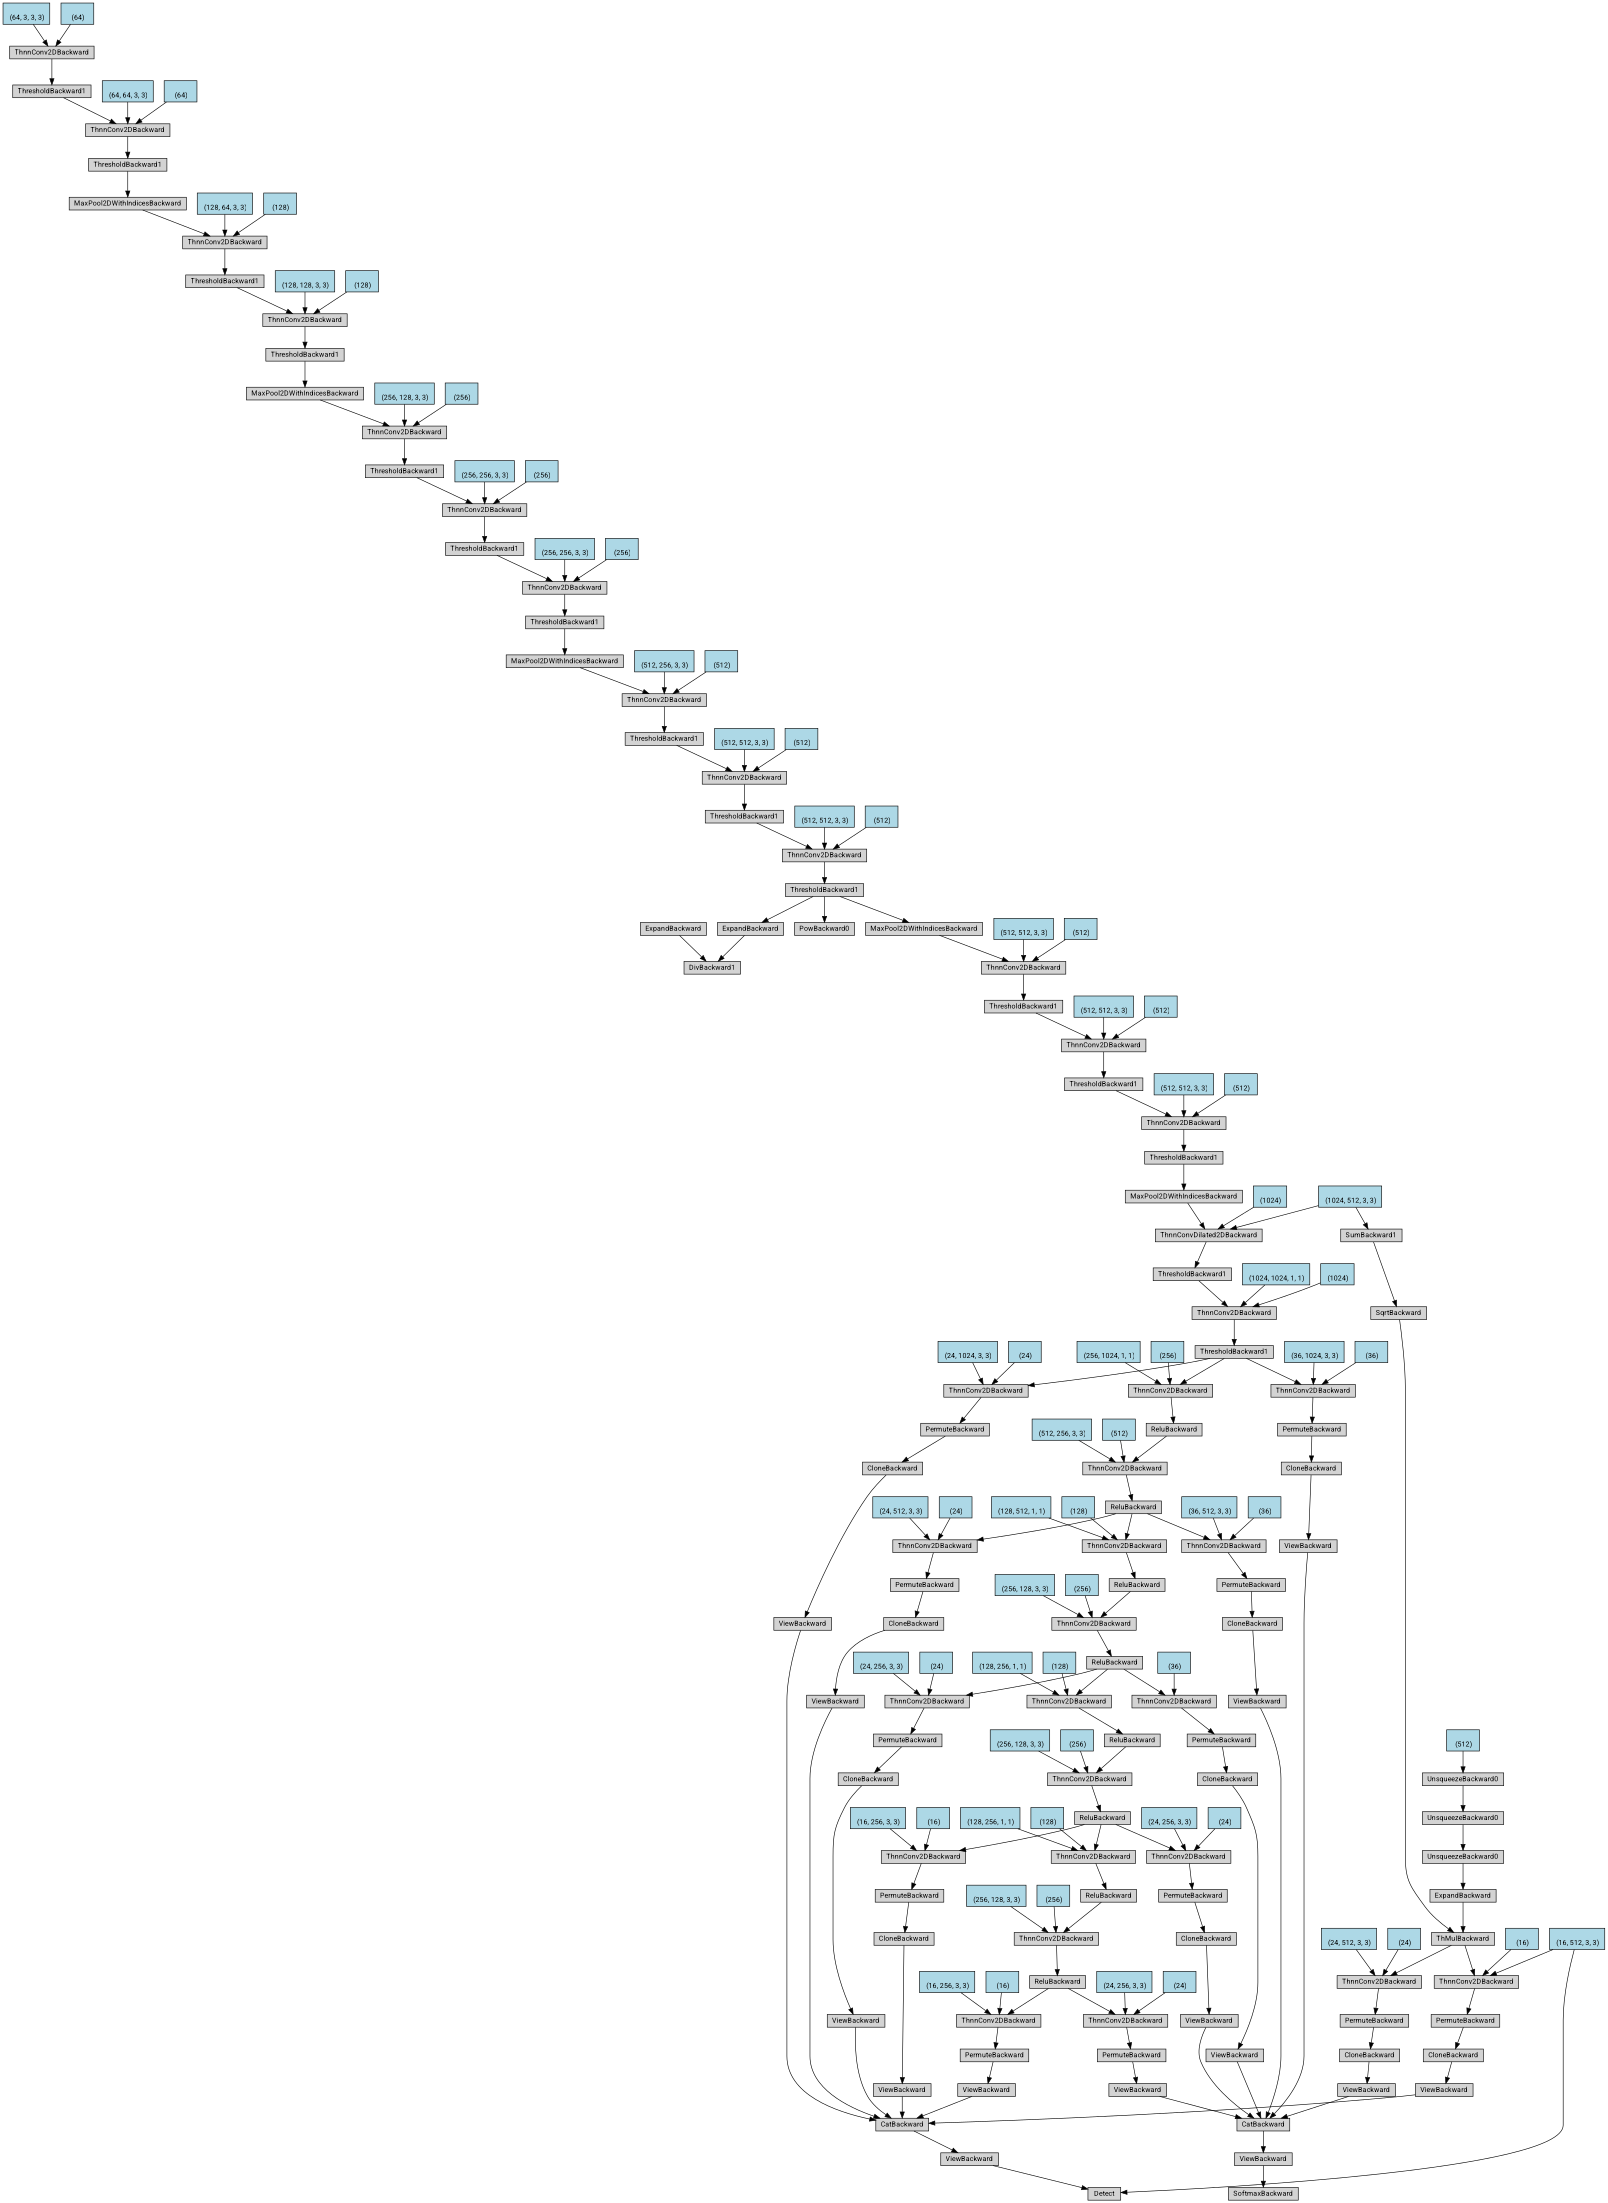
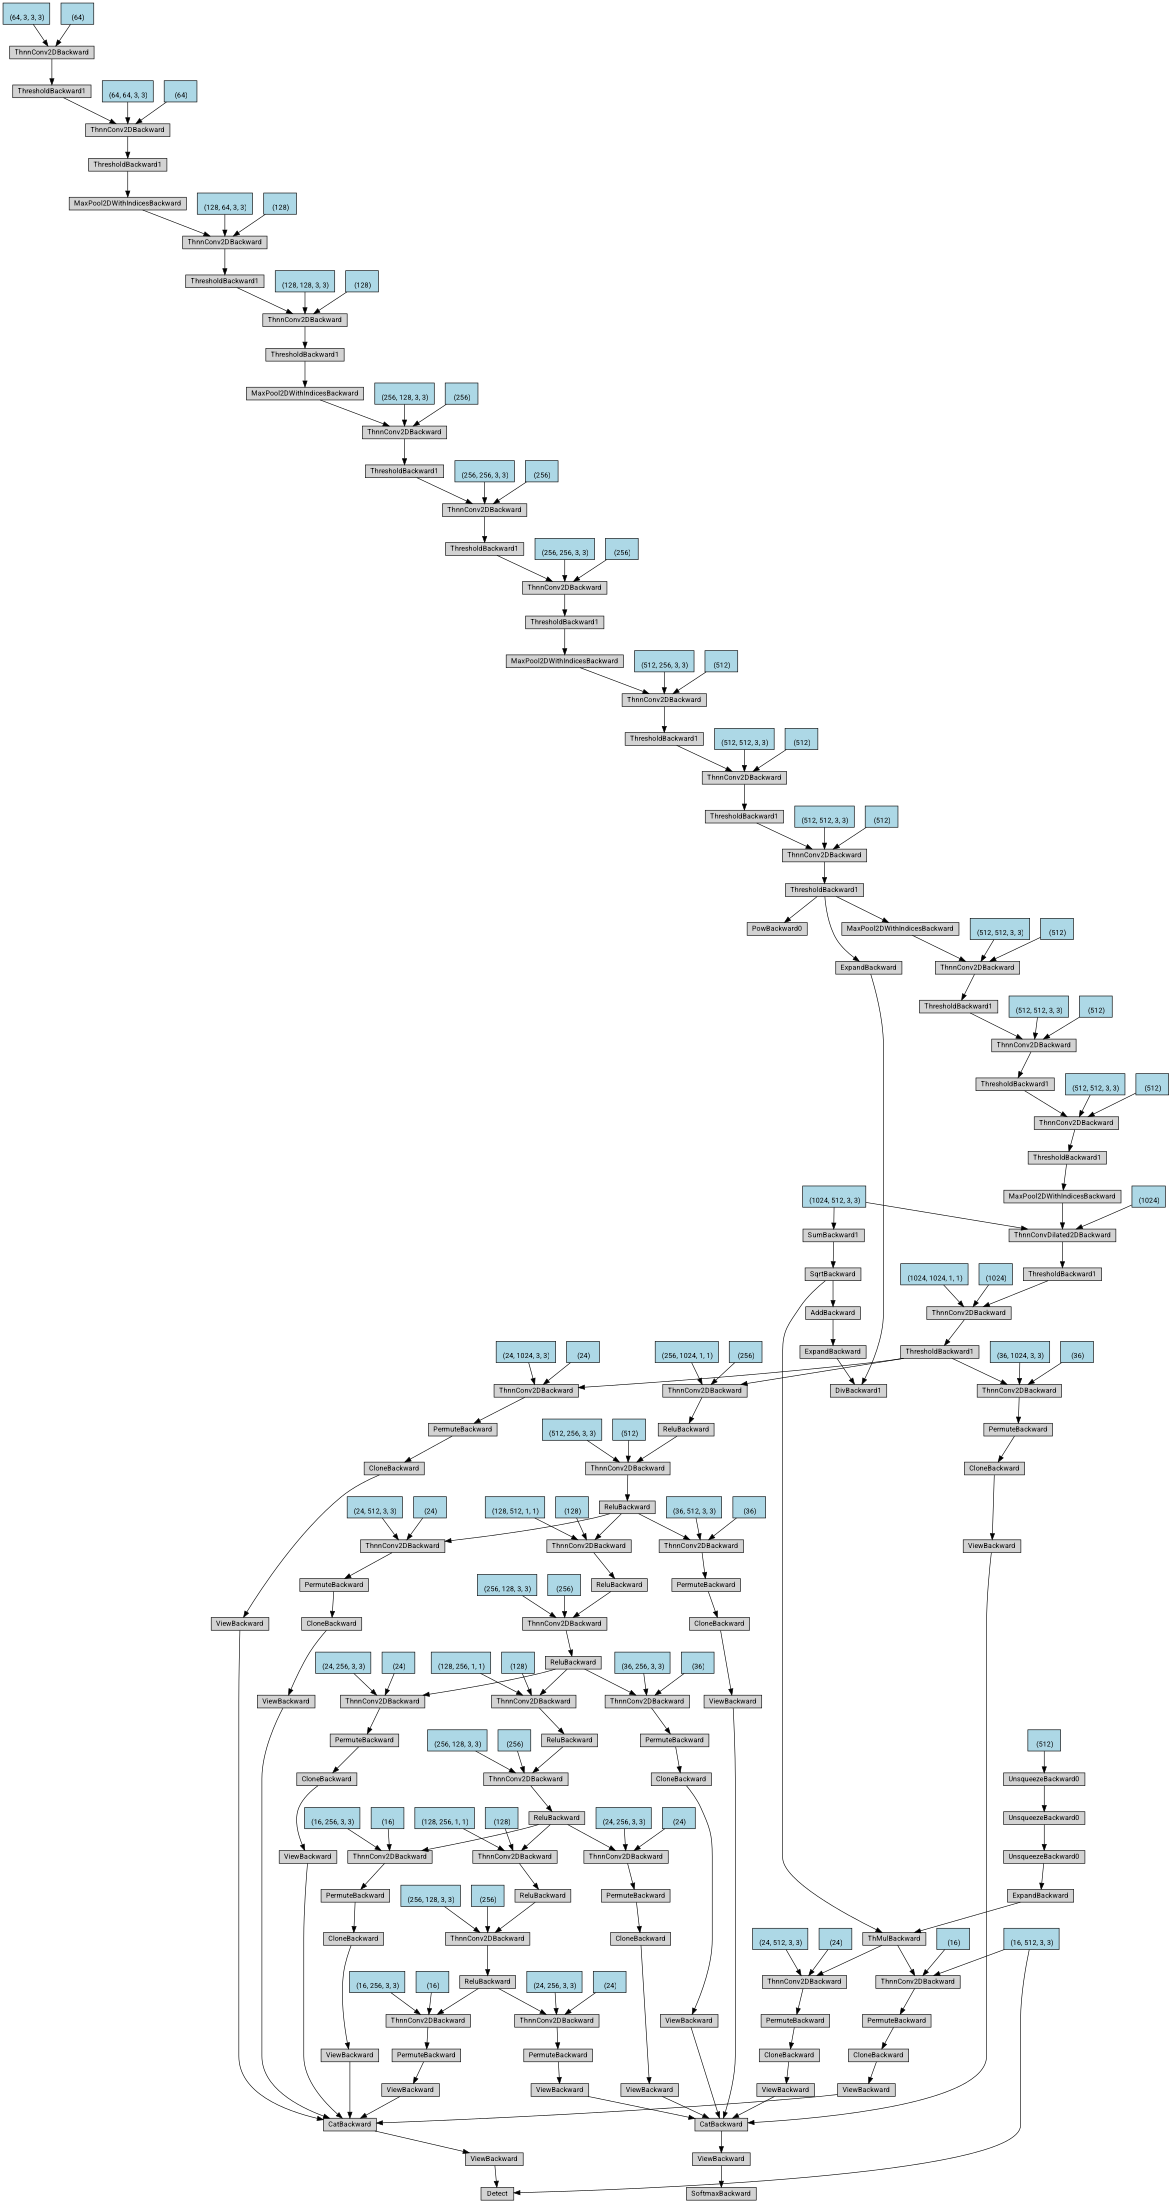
none -> (833, 1313)
none -> (642, 1663)
